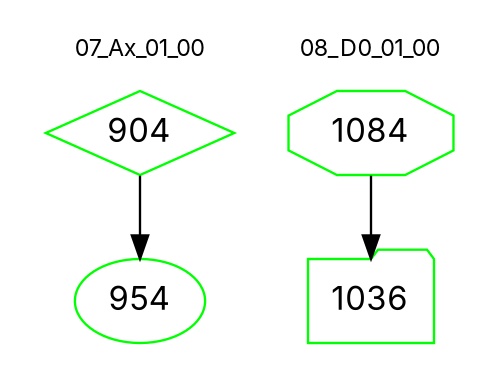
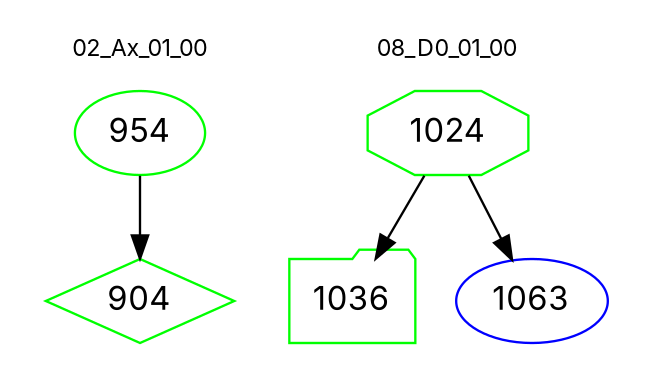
(140, 50) -> (140, 50)
(371, 133) -> (448, 133)
(140, 206) -> (140, 206)
none -> (532, 301)
